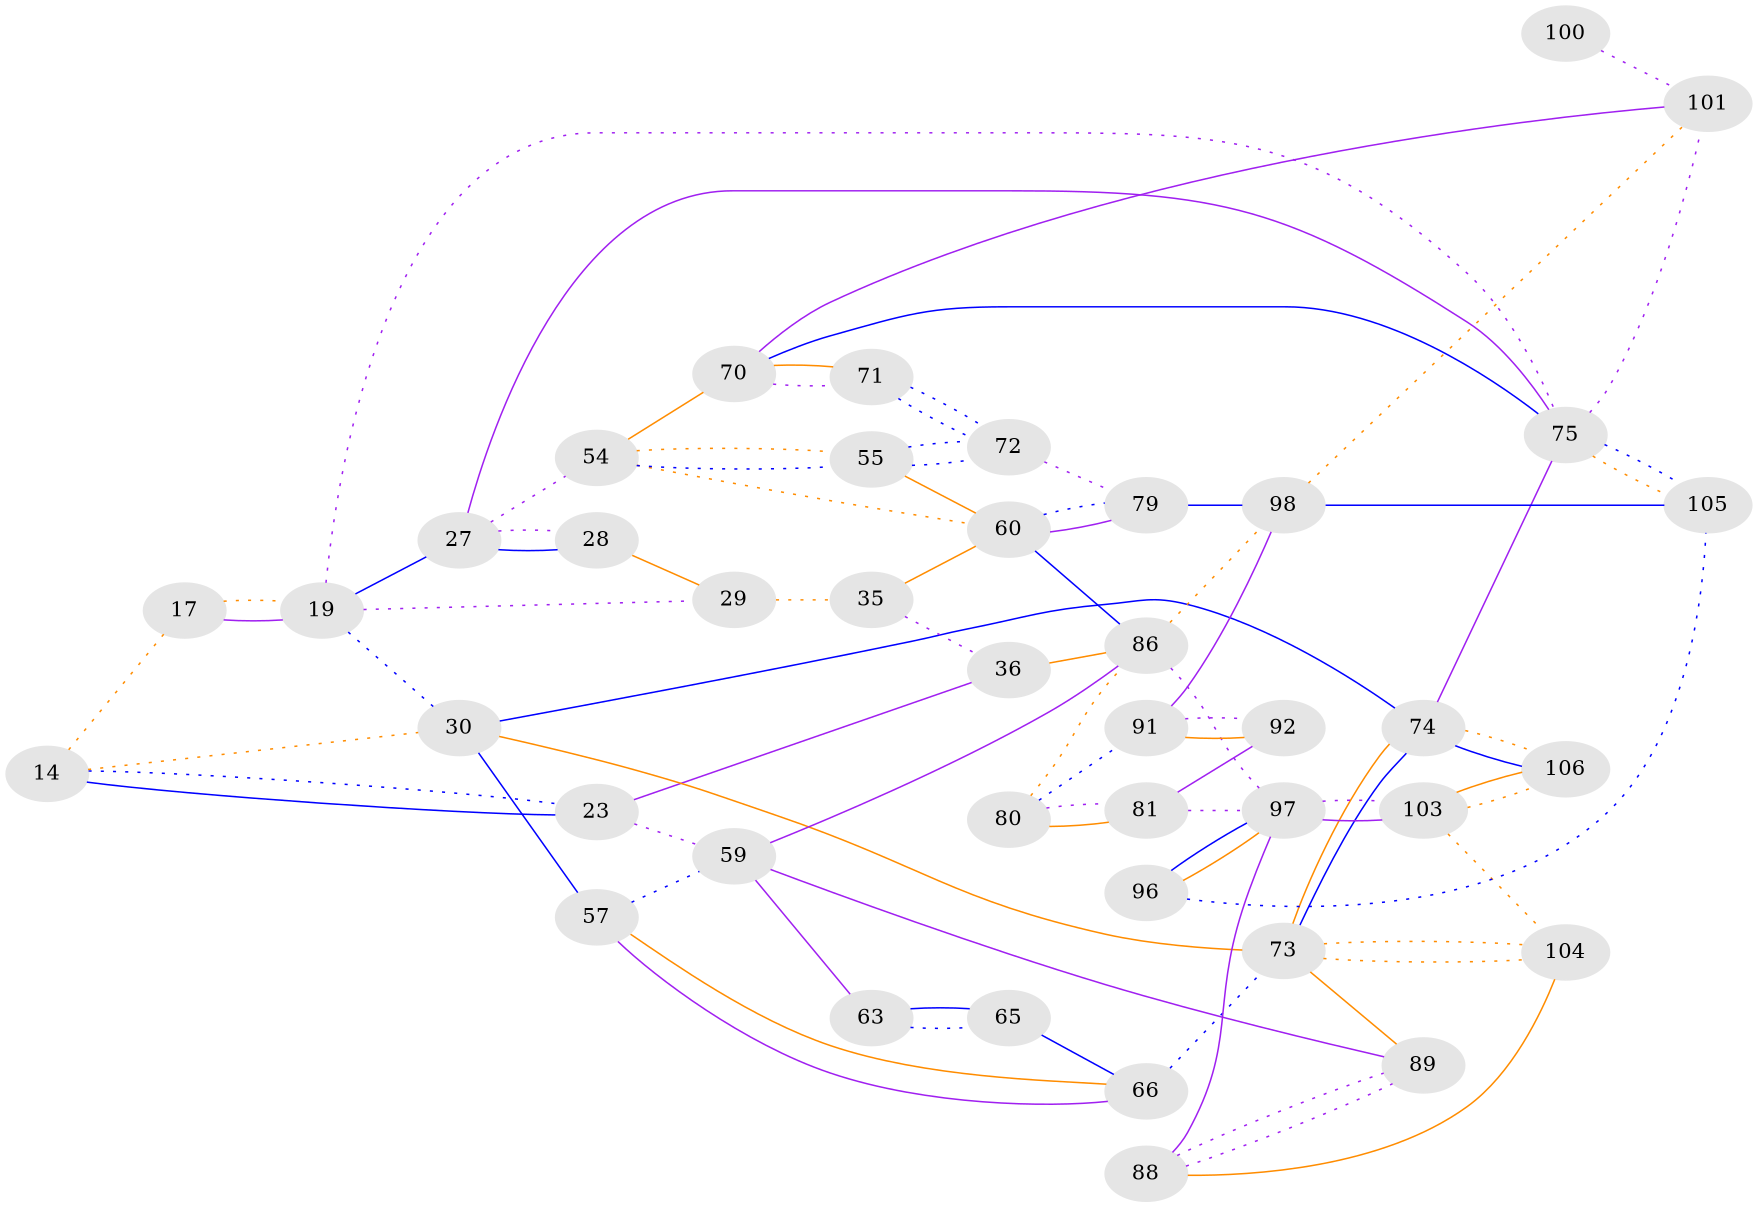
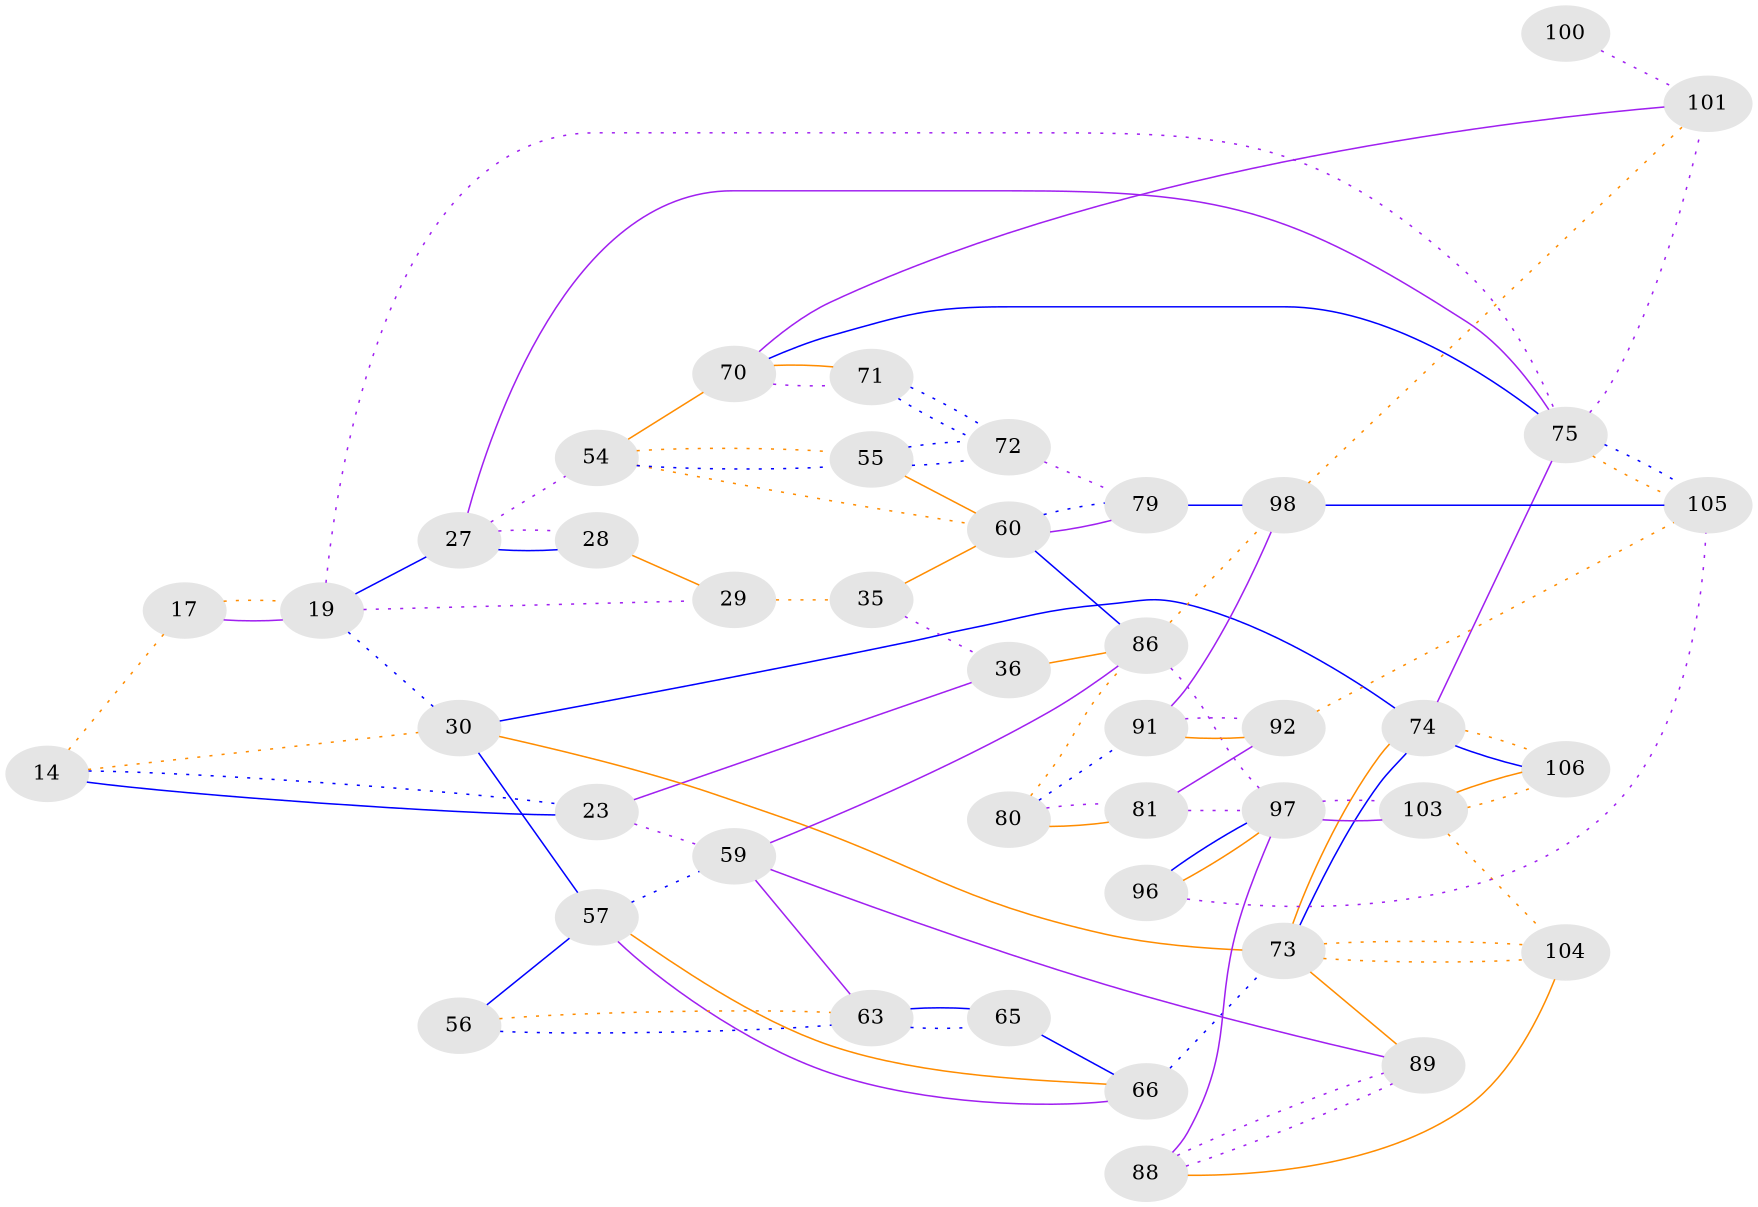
none -> (1495, 617)
(1551, 853) -> (1551, 853)
none -> (459, 1026)
